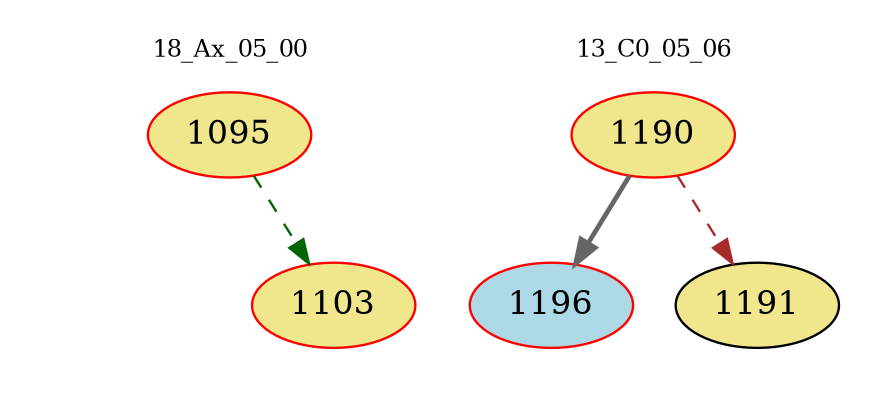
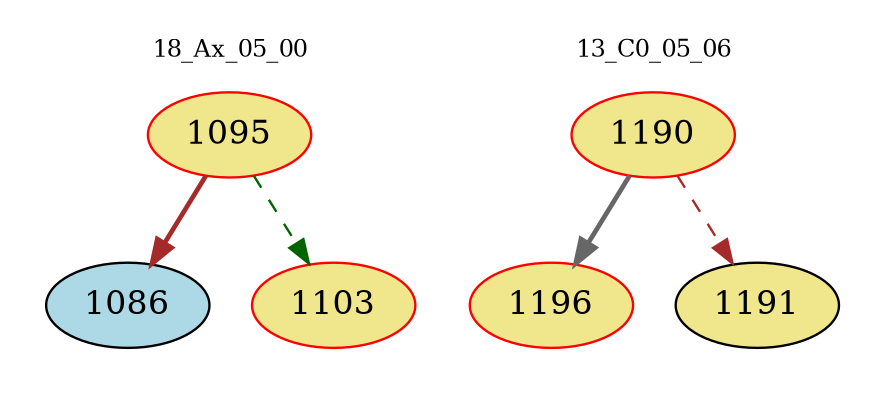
none -> (128, 305)
(551, 305) -> (551, 305)
